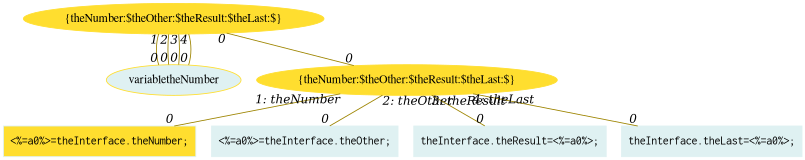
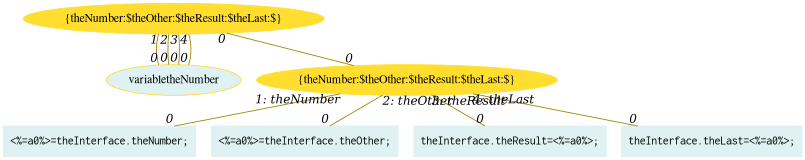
(100, 141) -> (100, 141)
